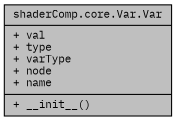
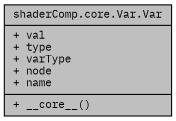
(52, 105) -> (52, 105)
